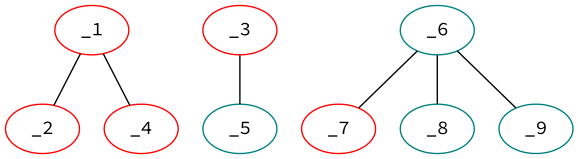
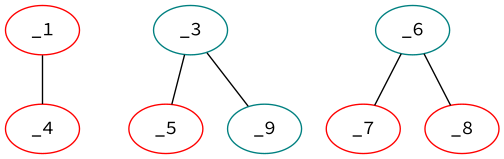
(240, 30) -> (191, 30)
(486, 79) -> (228, 80)
(42, 129) -> none
(240, 129) -> (166, 129)
(437, 129) -> (462, 129)
